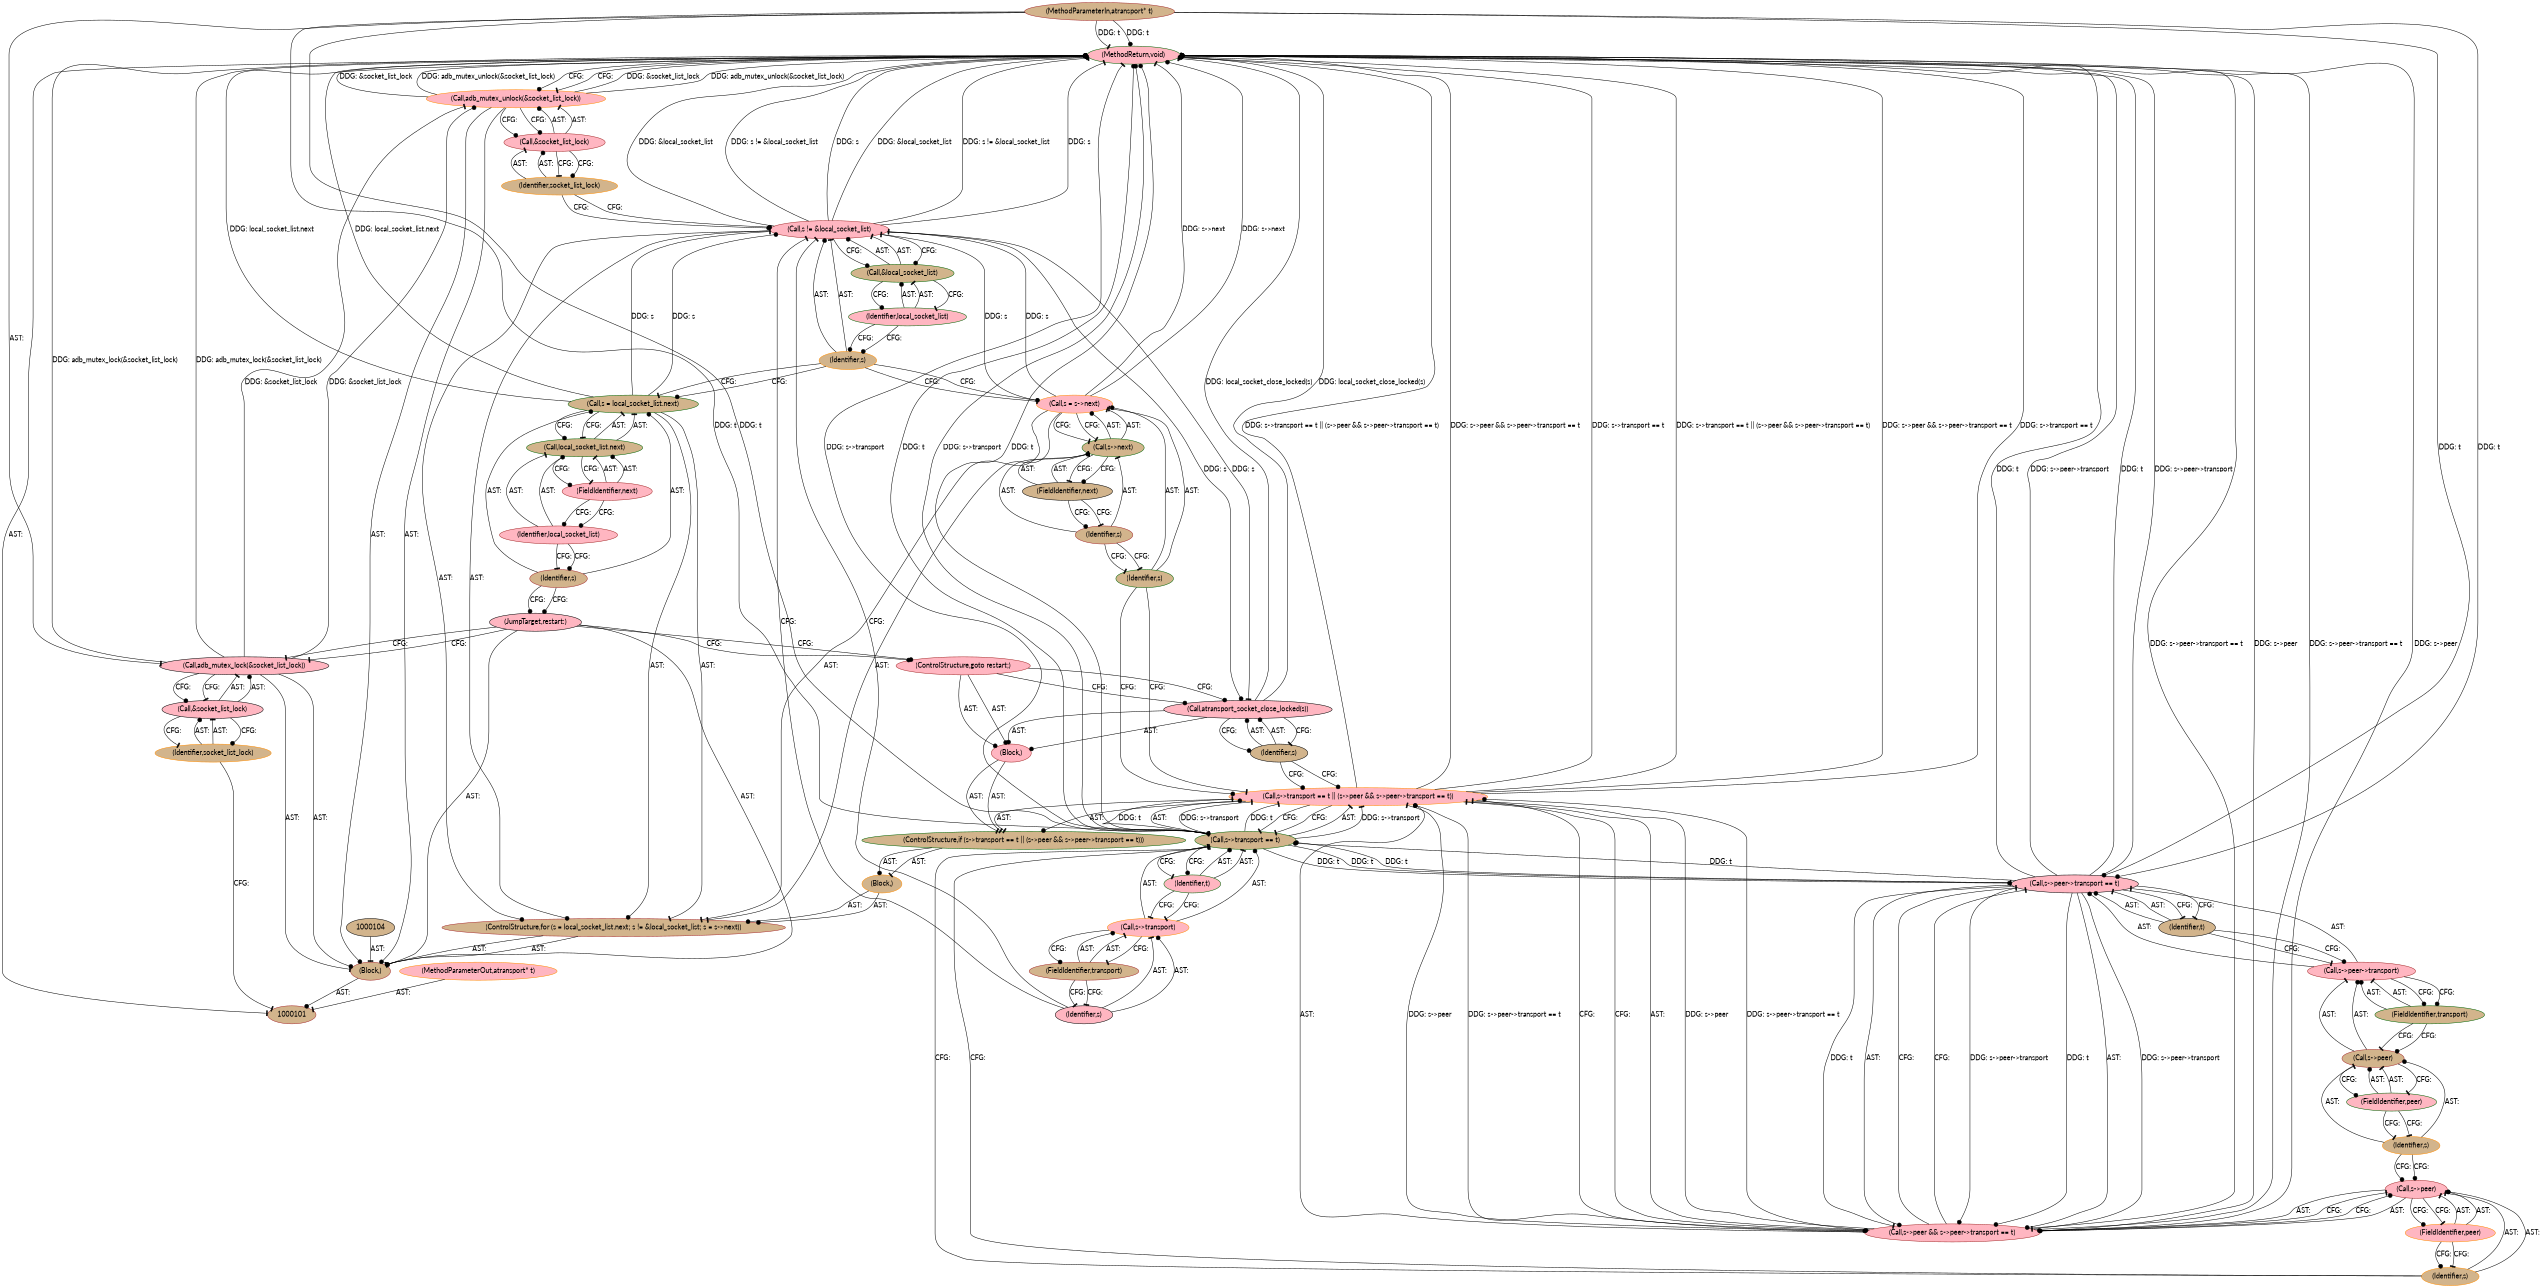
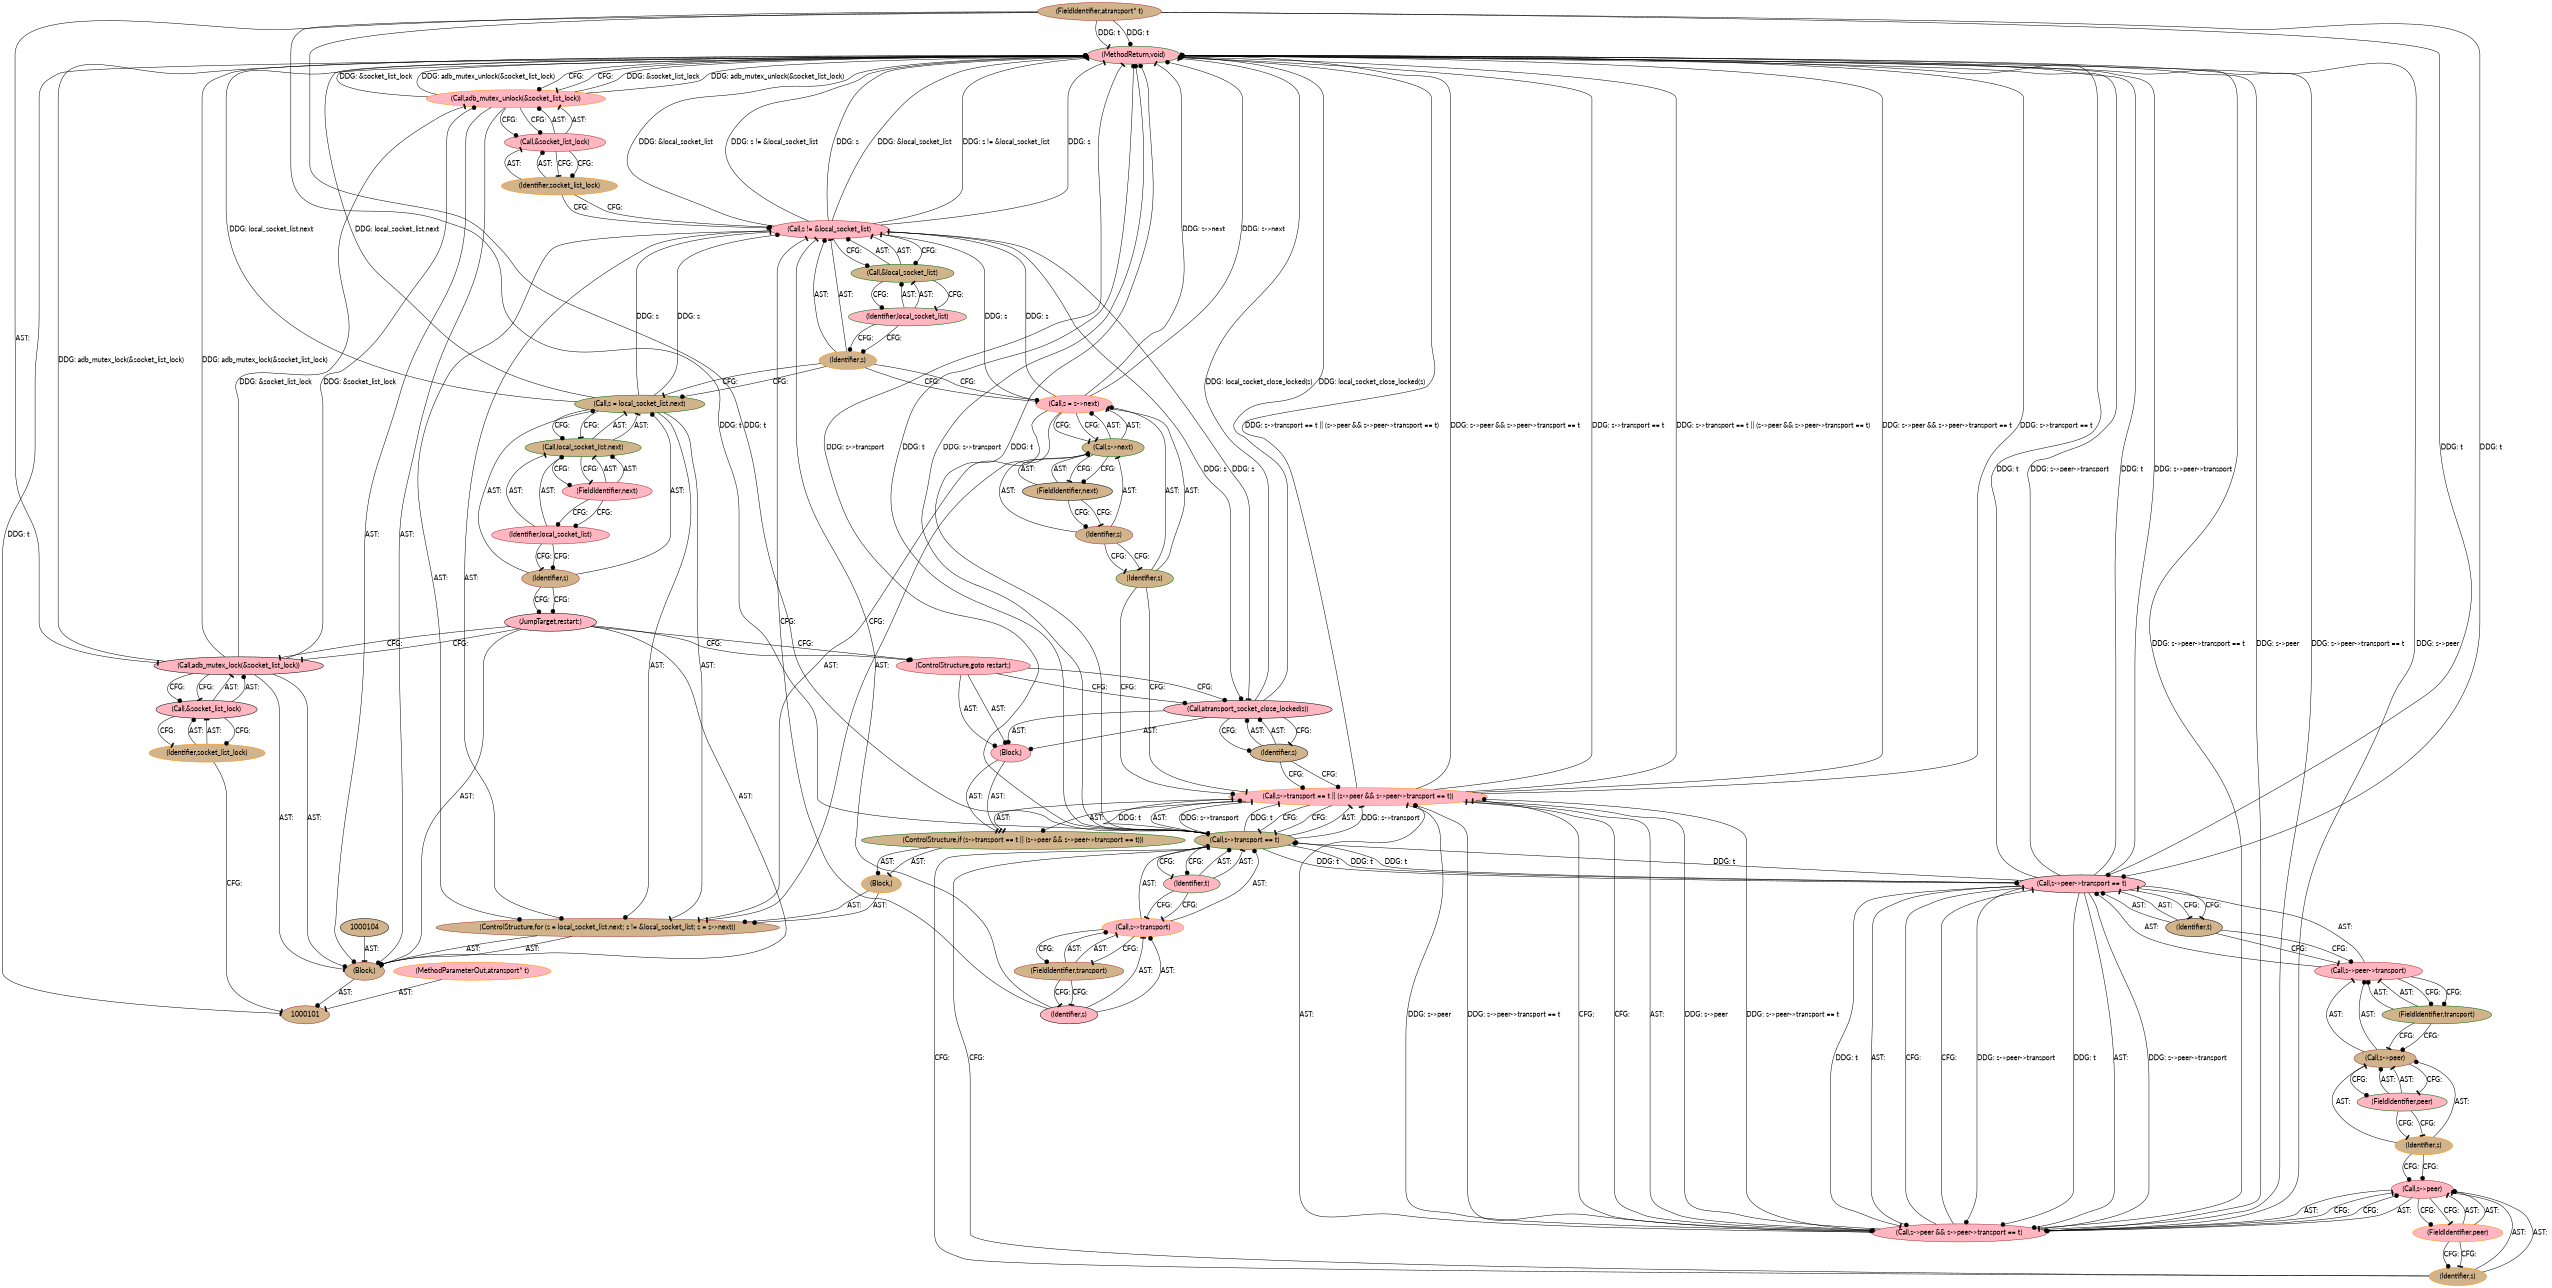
(1100, 12) -> (1100, 12)
(17, 535) -> (19, 535)
